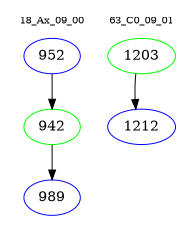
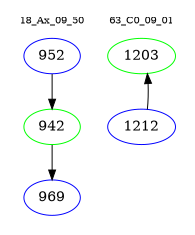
(52, 21) -> (52, 21)
(135, 87) -> (148, 97)
(52, 198) -> (52, 198)
